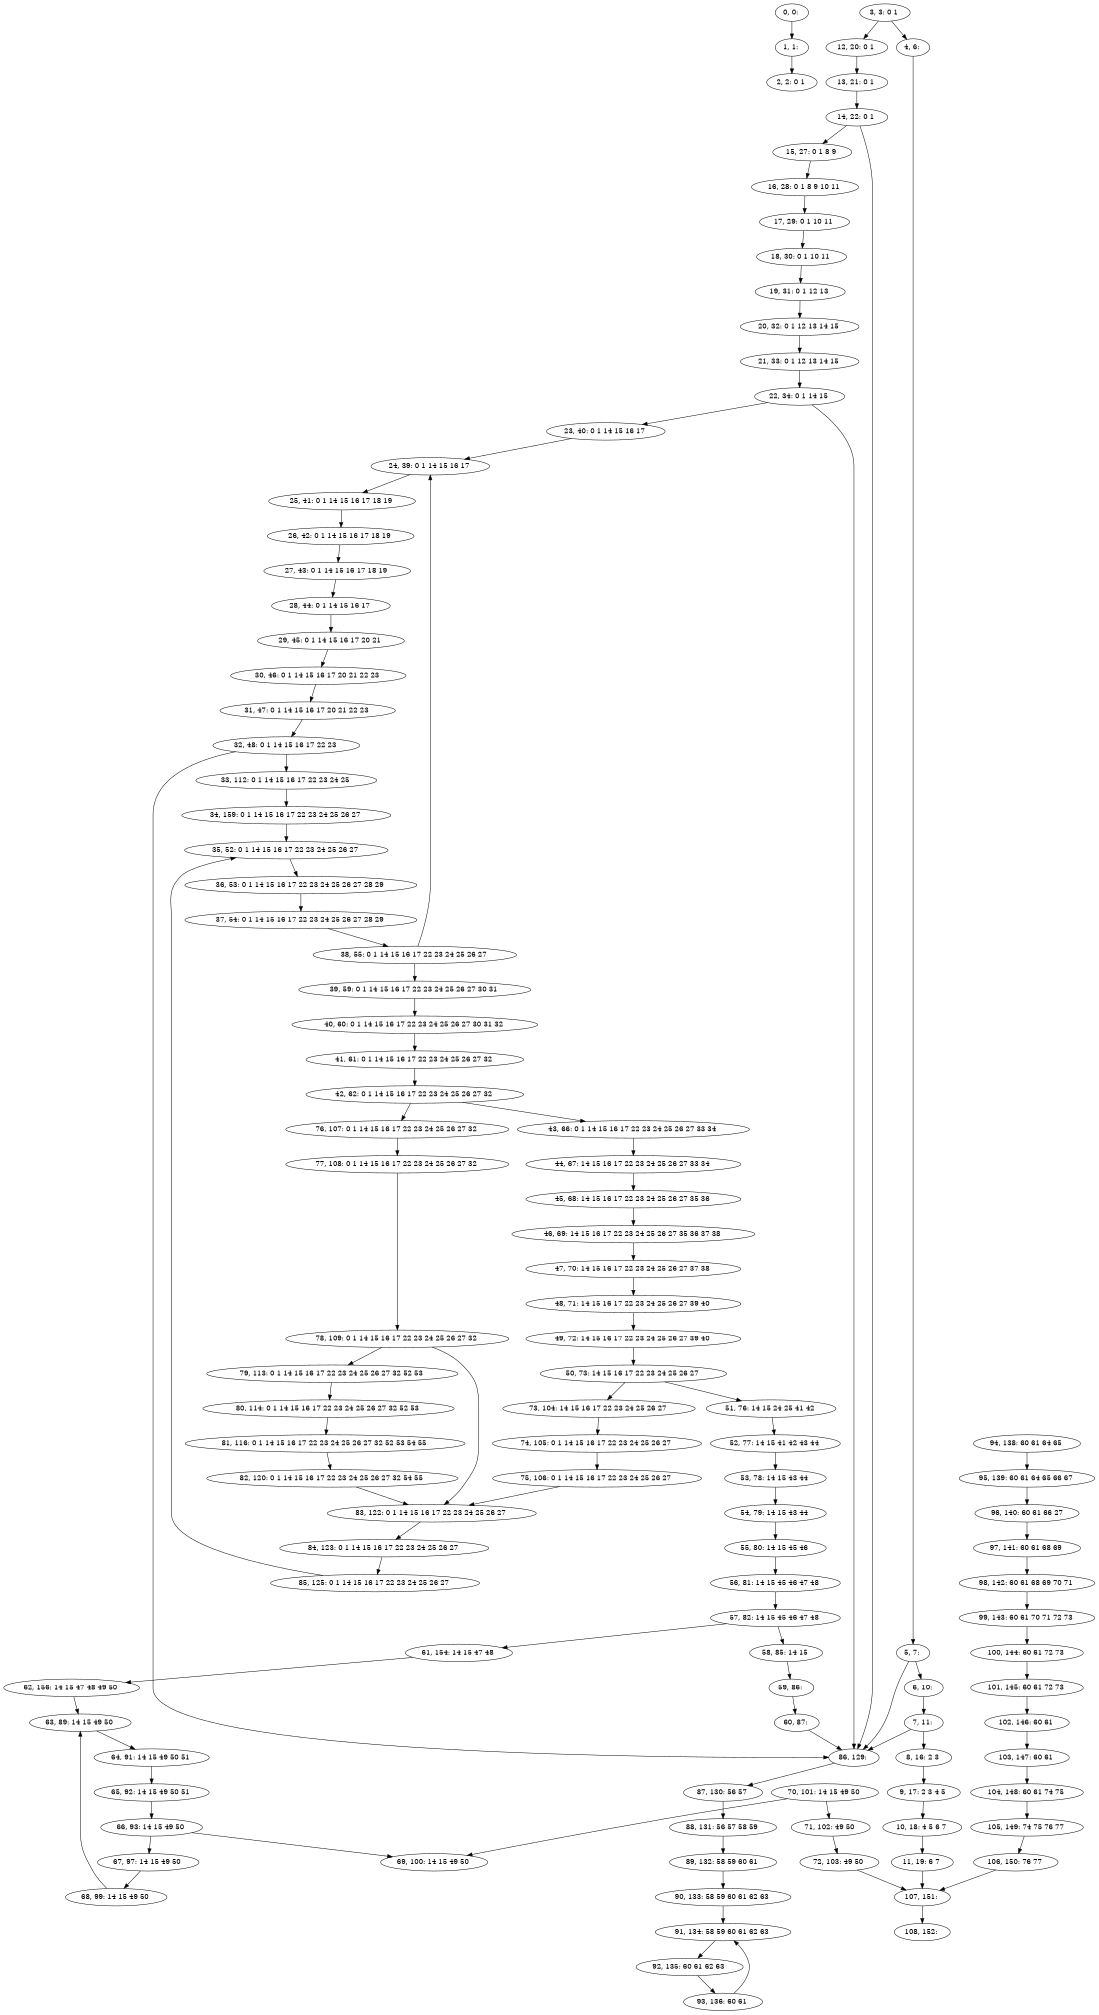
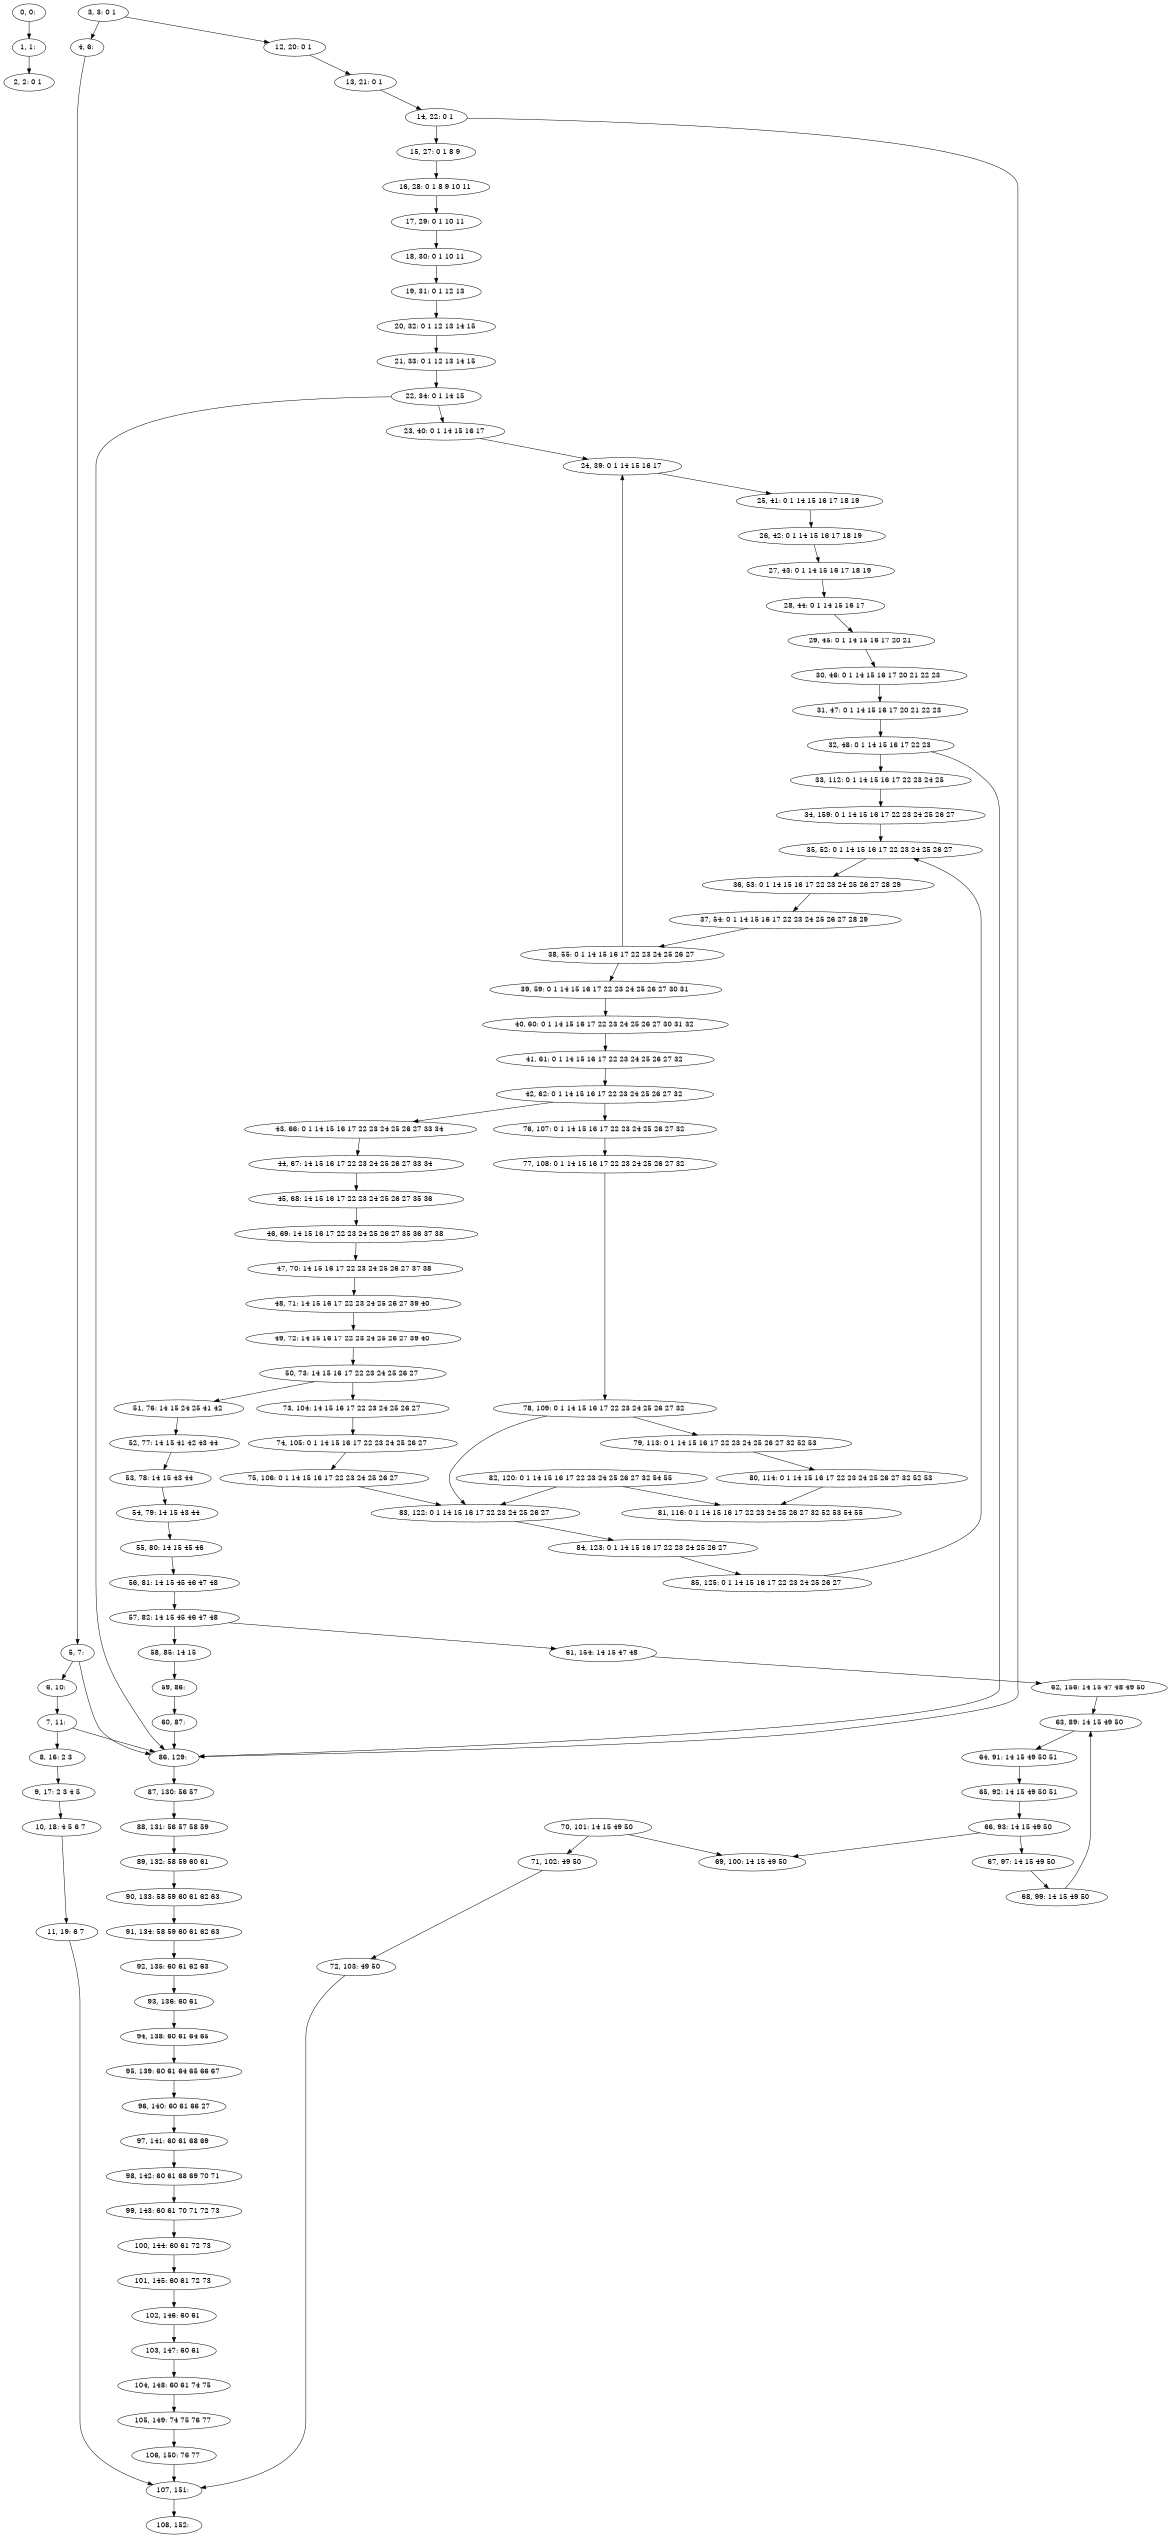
(328, 1459) -> (669, 1495)
(749, 1970) -> (174, 2017)
